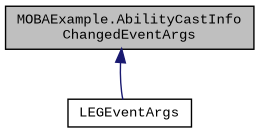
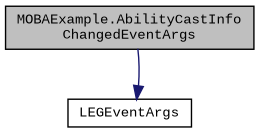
(121, 81) -> (139, 67)
